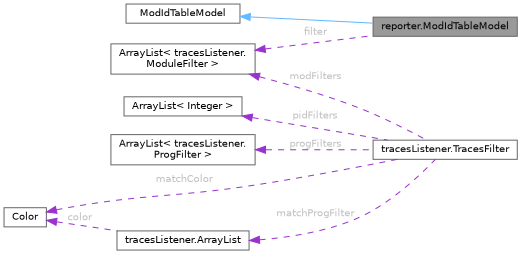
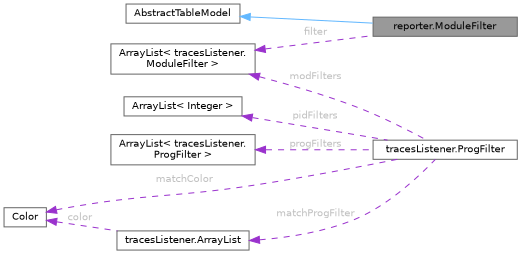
(183, 14) -> (183, 14)
(445, 27) -> (445, 27)
(445, 150) -> (445, 150)
